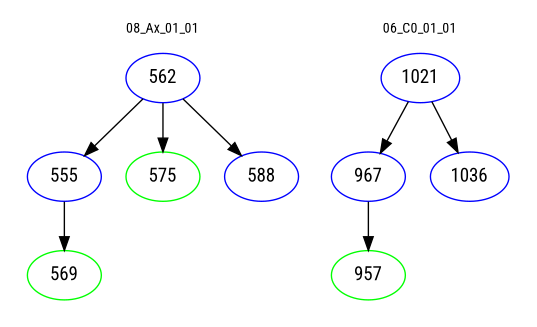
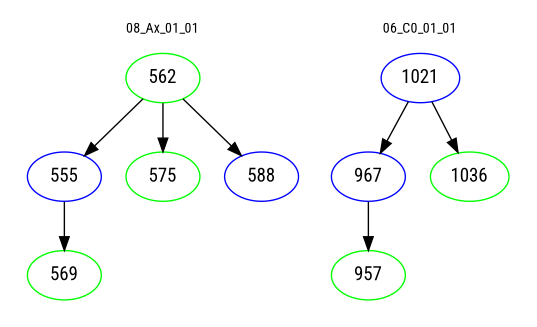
(163, 78) -> (163, 78)
(470, 177) -> (470, 177)
